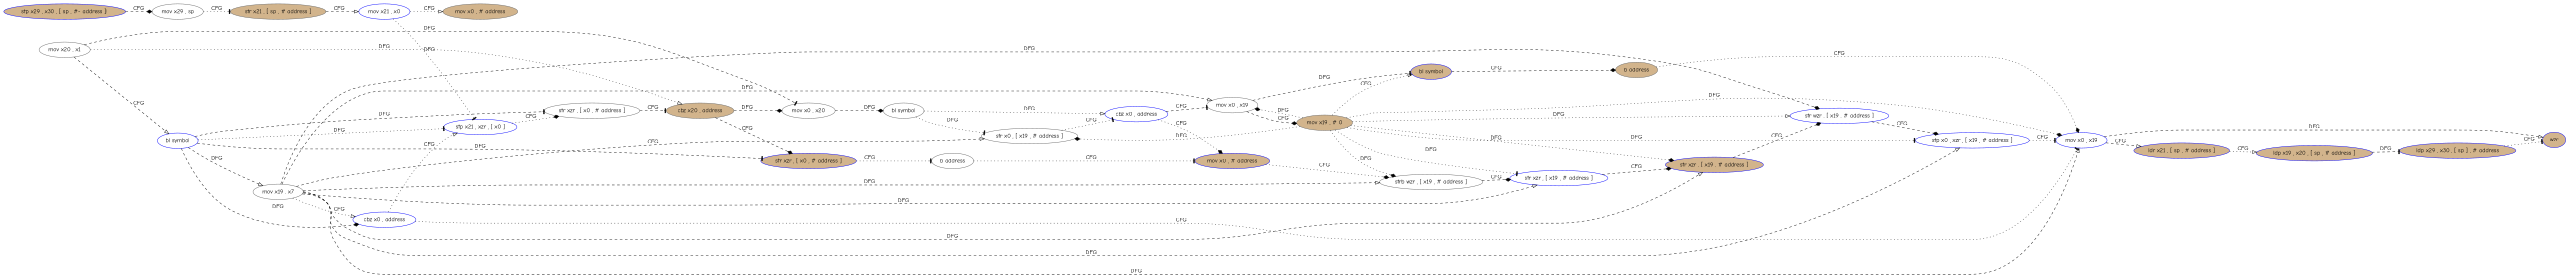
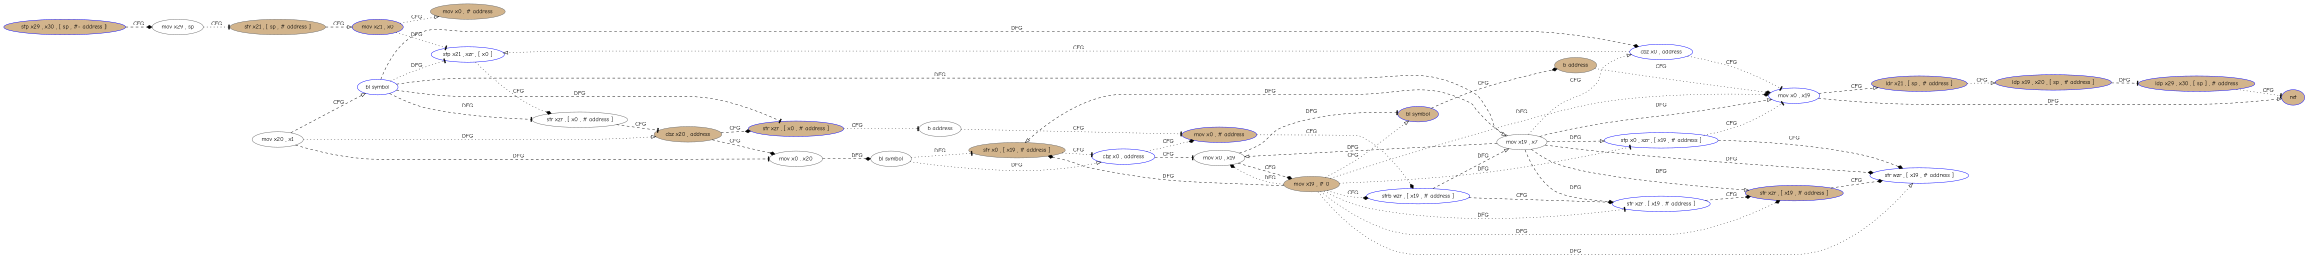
(384, 12) -> (378, 27)
(747, 108) -> (735, 141)
(1902, 127) -> (1809, 146)
(1030, 136) -> (1017, 150)
(1190, 139) -> (1167, 180)
(2554, 140) -> (2293, 97)
(653, 142) -> (1270, 91)
(1366, 159) -> (1353, 193)
(1431, 182) -> (1418, 196)
(839, 185) -> (1469, 170)
